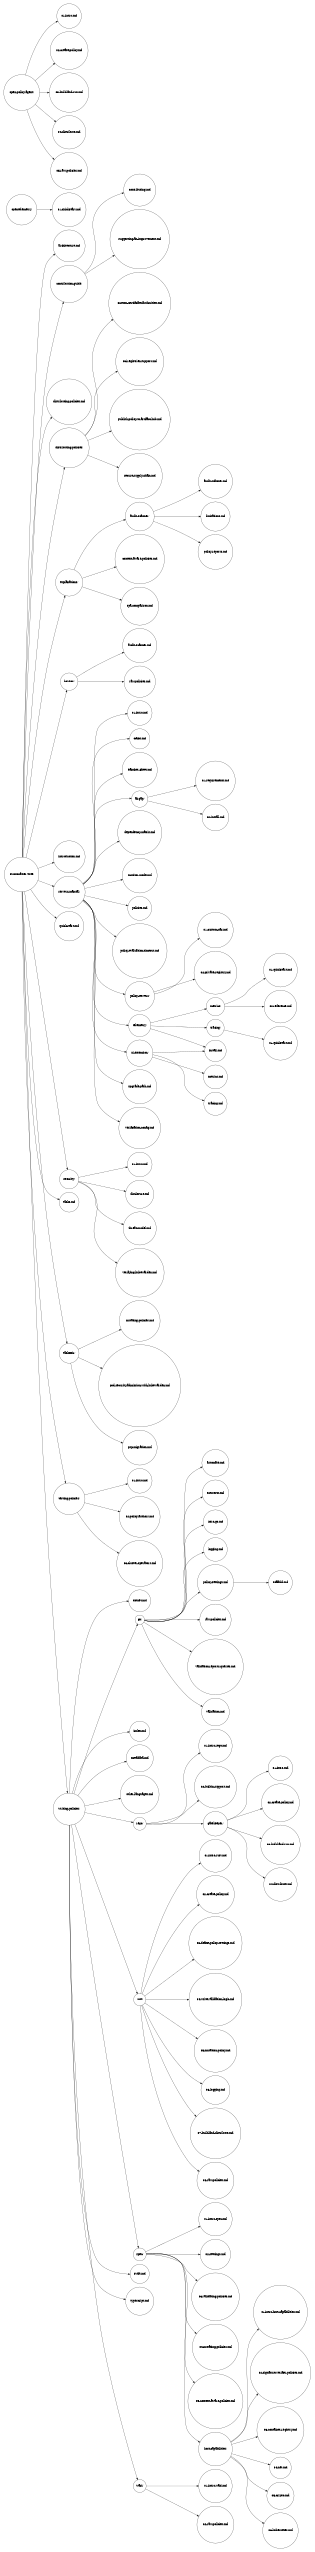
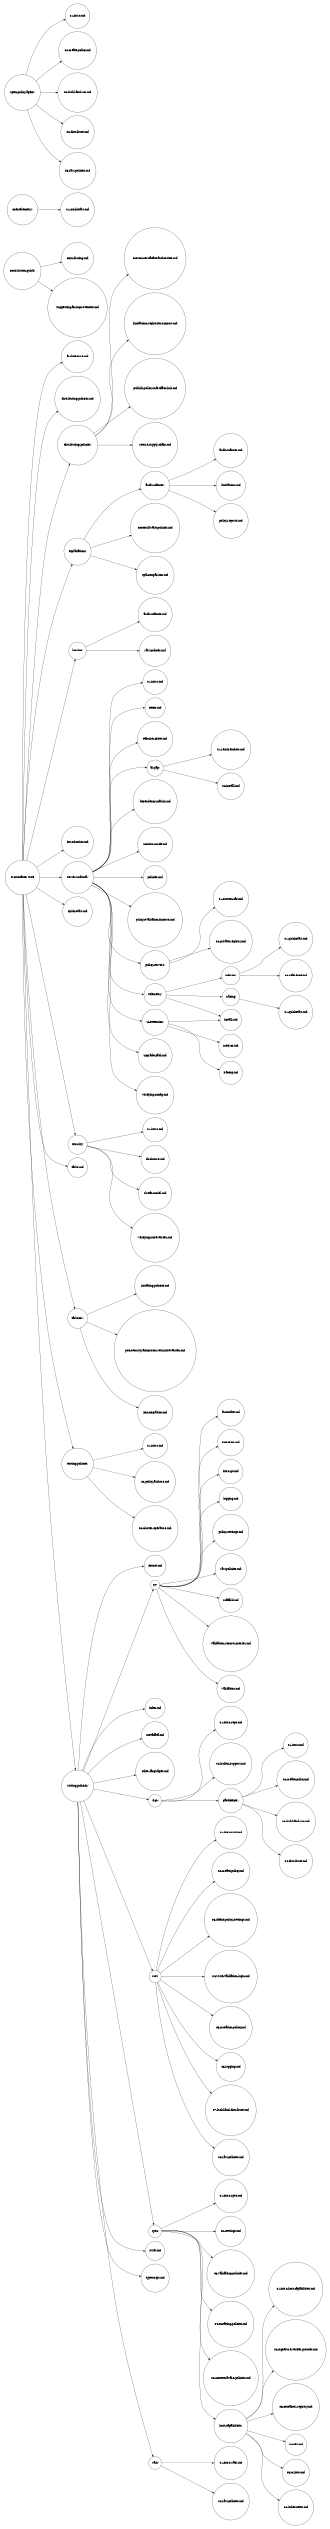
(140, 362) -> (155, 324)
(32, 579) -> none
(140, 1128) -> (155, 1095)
(250, 1583) -> (188, 1592)
